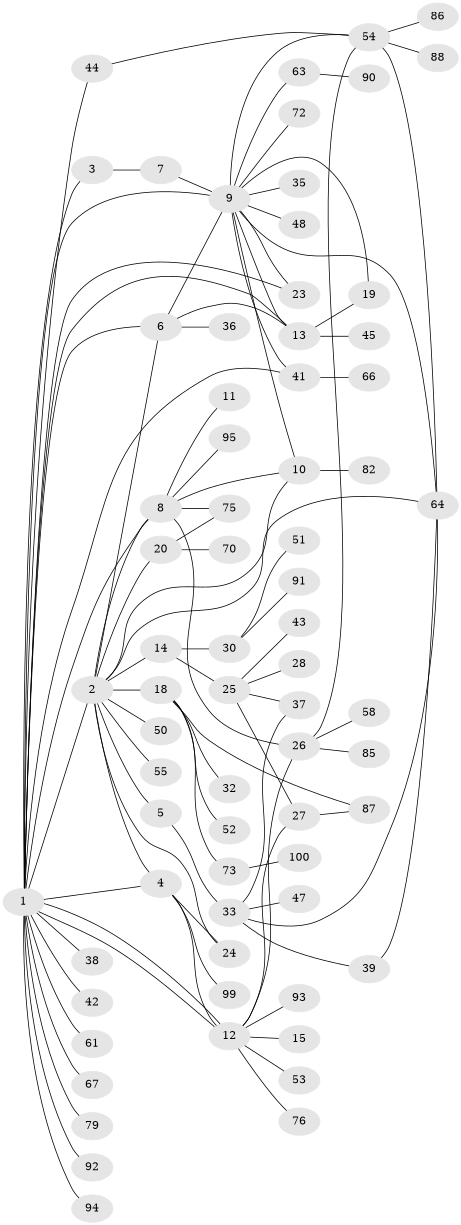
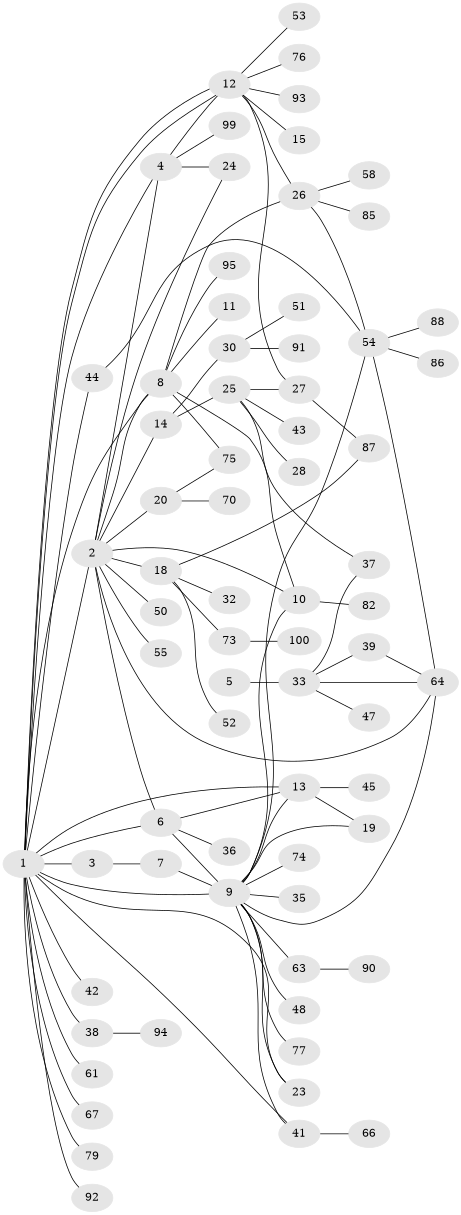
(299, 114) -> (299, 1051)
(119, 755) -> none
none -> (299, 858)
(34, 1061) -> (127, 1033)
